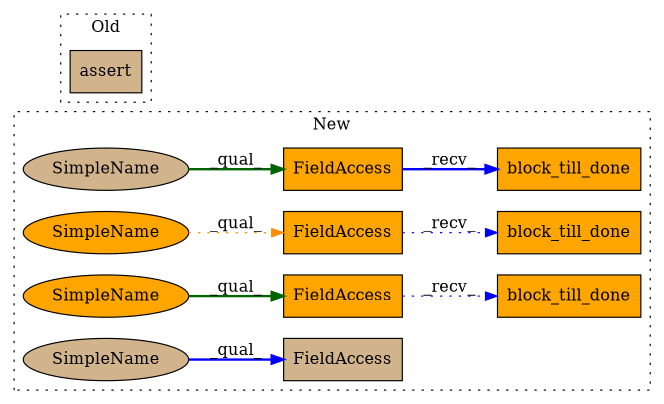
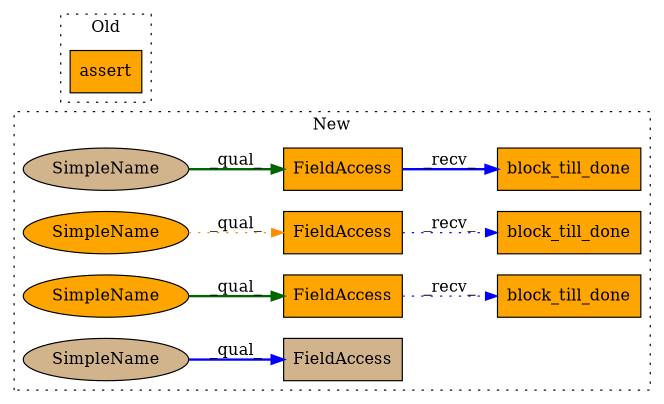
(106, 72) -> (106, 72)
